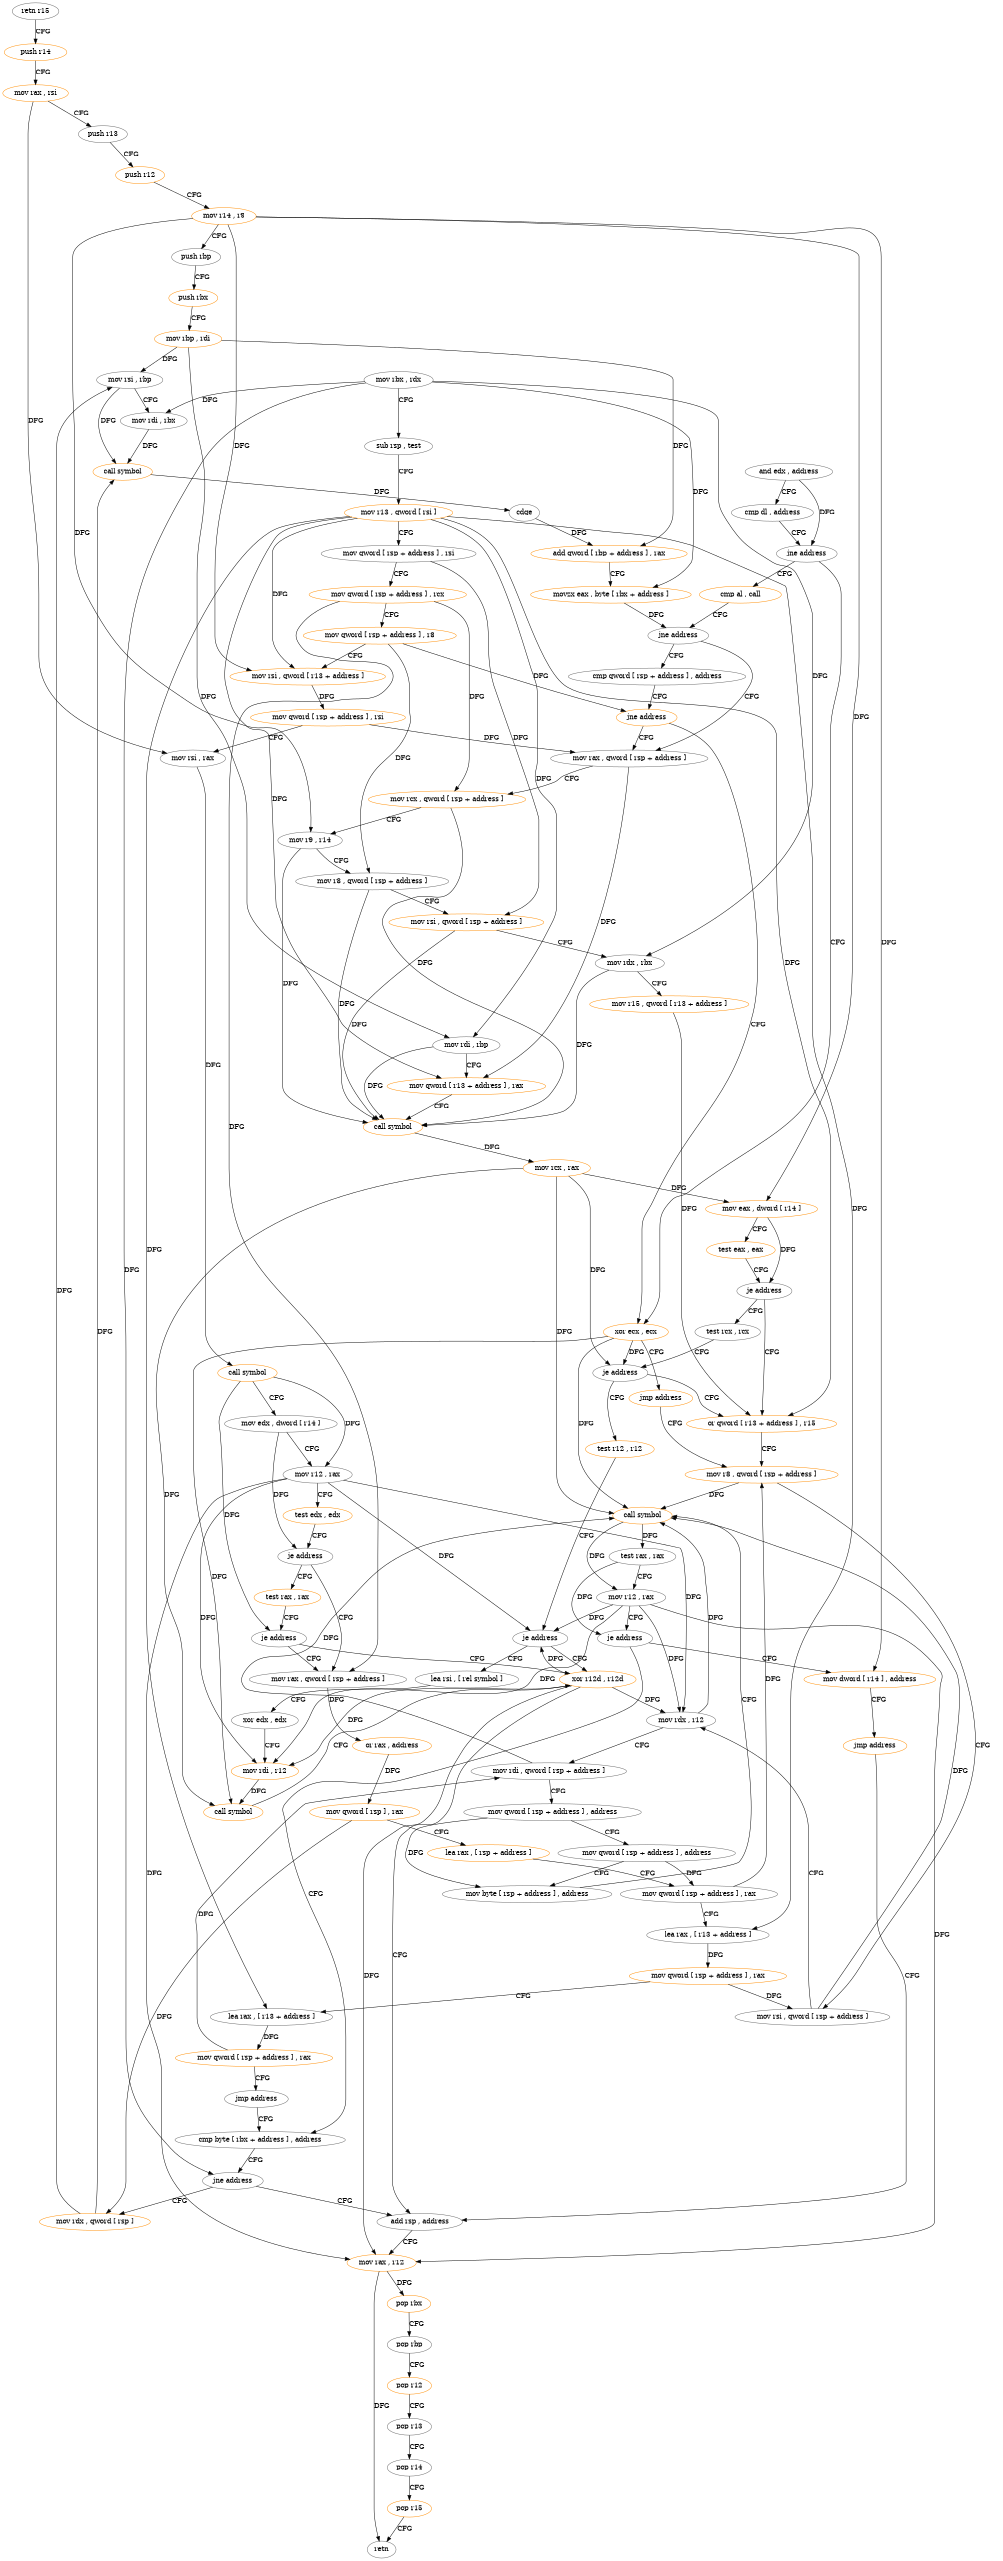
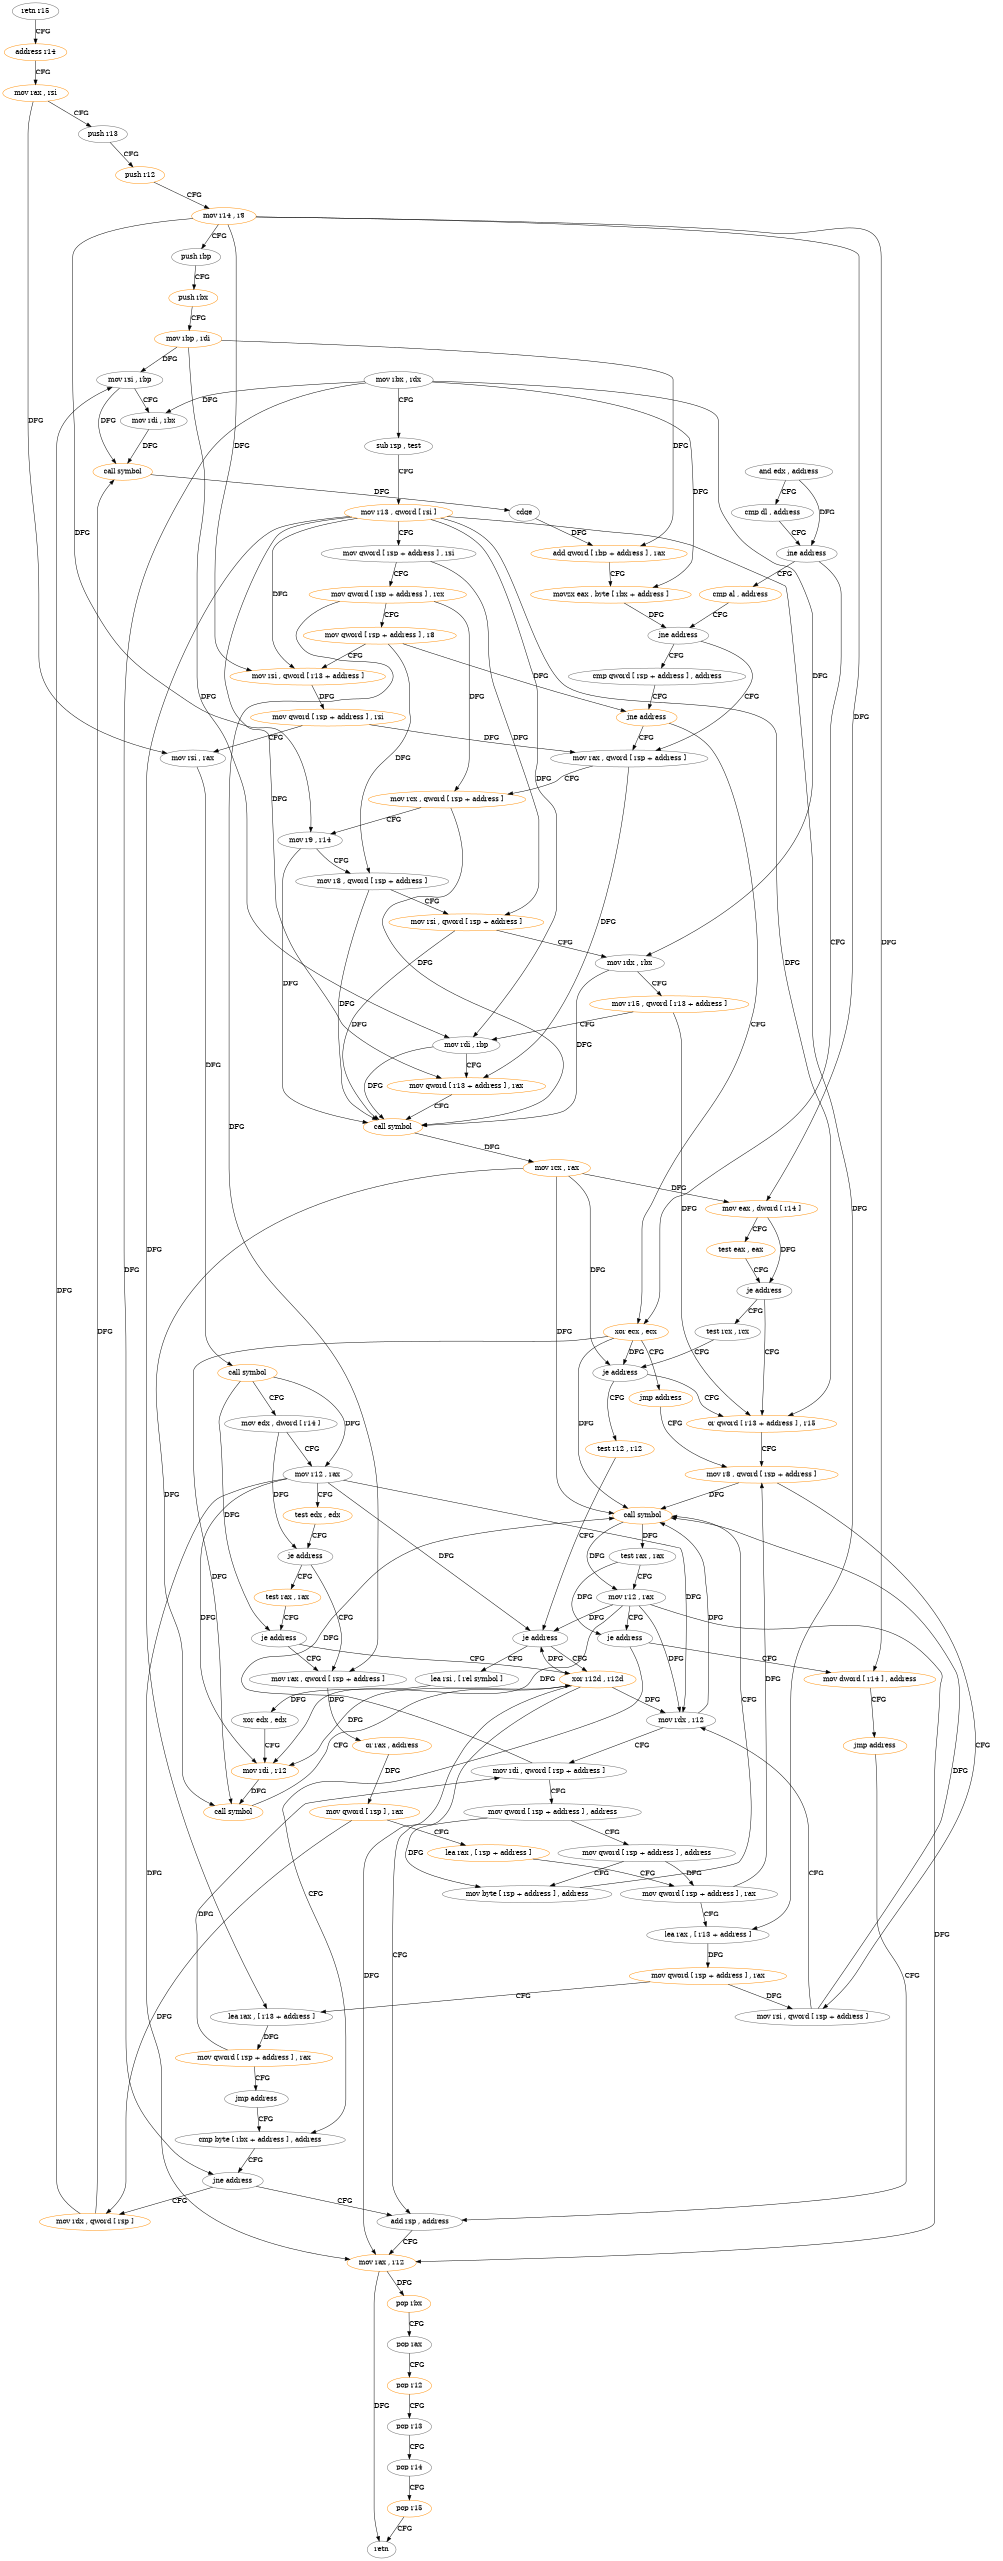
(36, 52) -> (36, 52)
(740, 595) -> (740, 595)
none -> (565, 1025)
(298, 1700) -> (298, 1700)
(409, 2345) -> (409, 2345)
